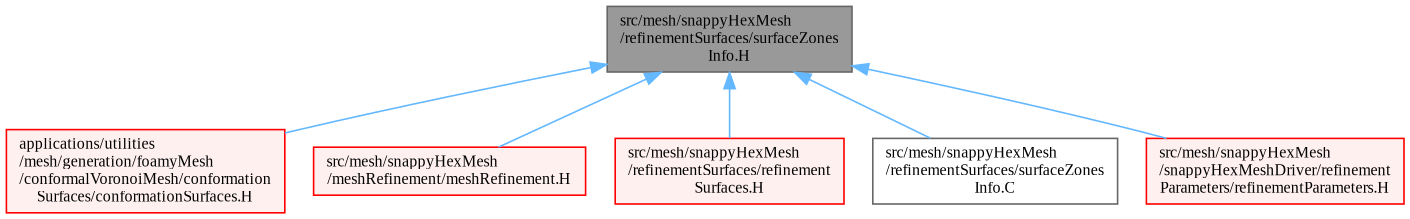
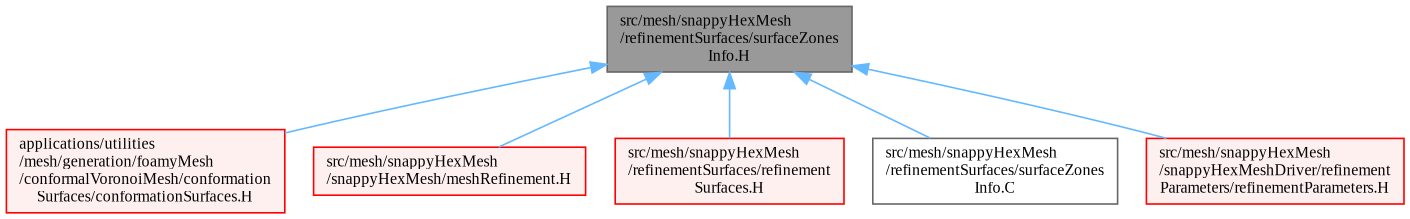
(450, 171) -> (450, 171)
